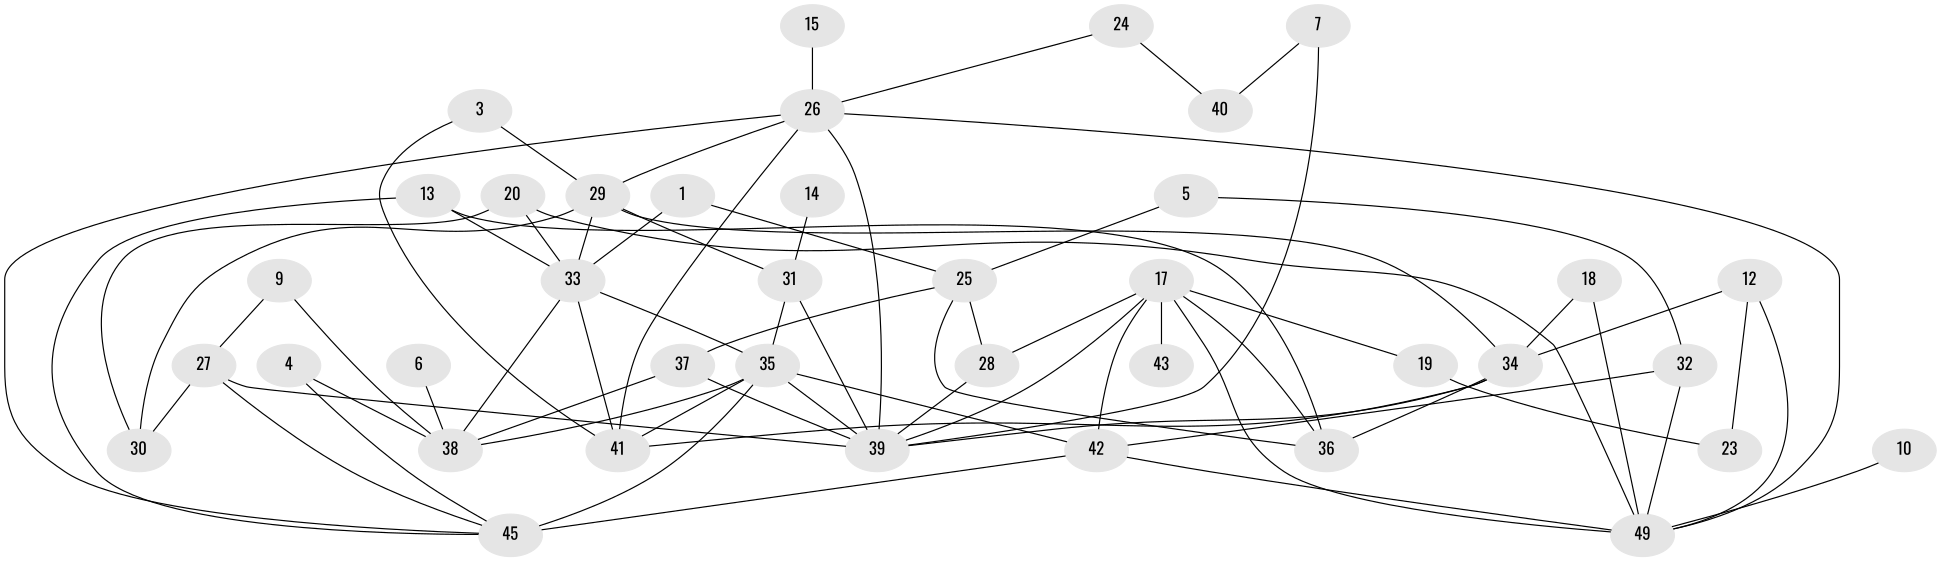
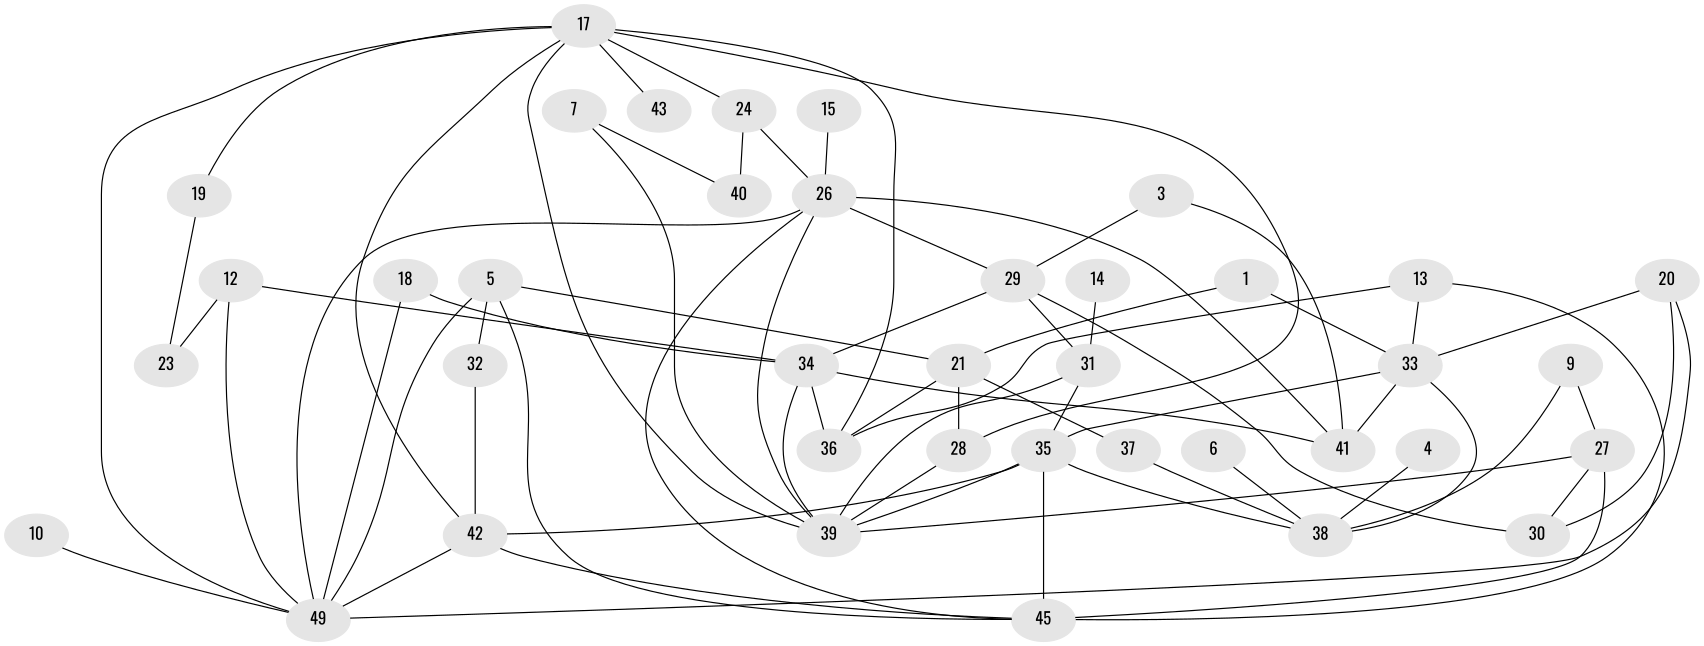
none -> (664, 68)
(585, 238) -> none
(965, 281) -> (959, 366)
(693, 408) -> none
(779, 410) -> none
(1664, 450) -> (393, 445)
(391, 459) -> (651, 591)
